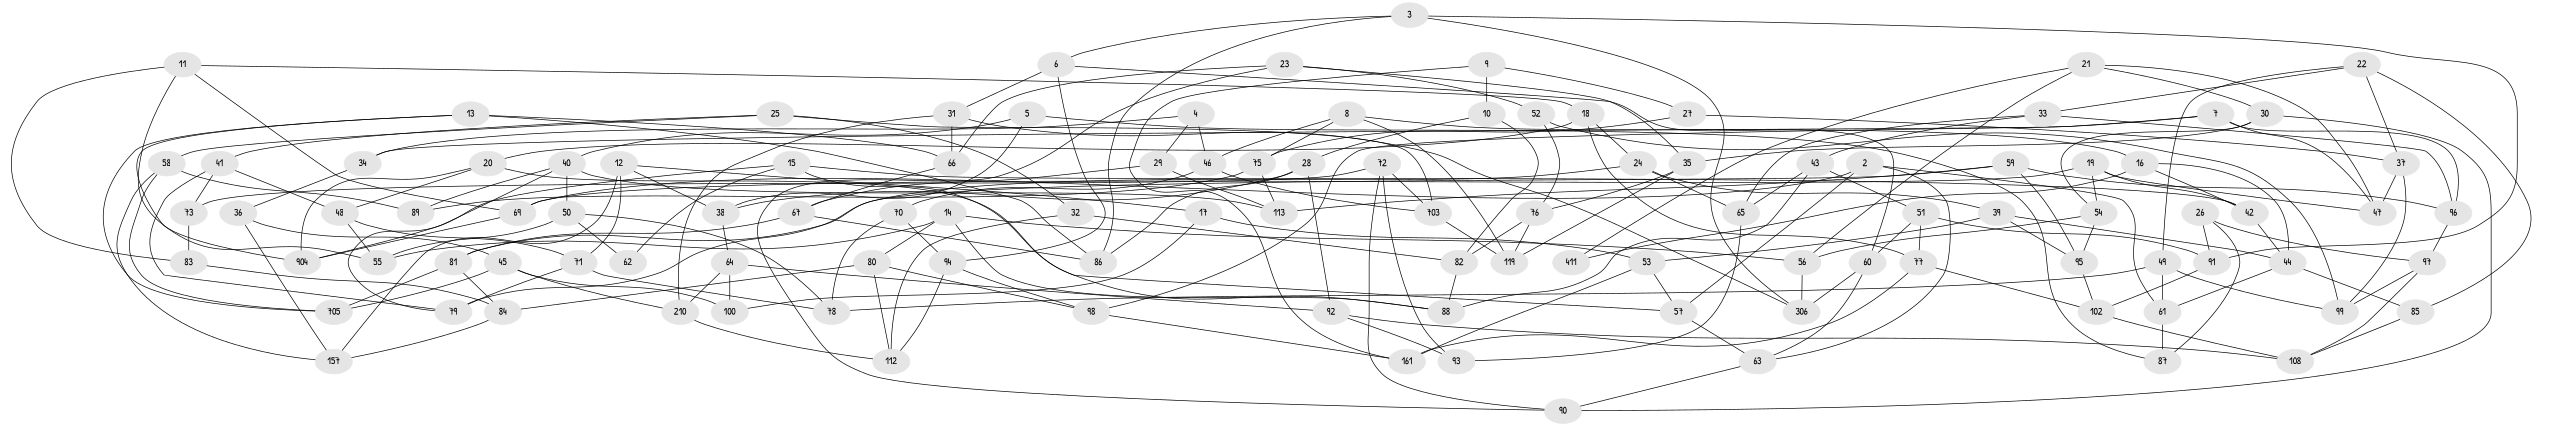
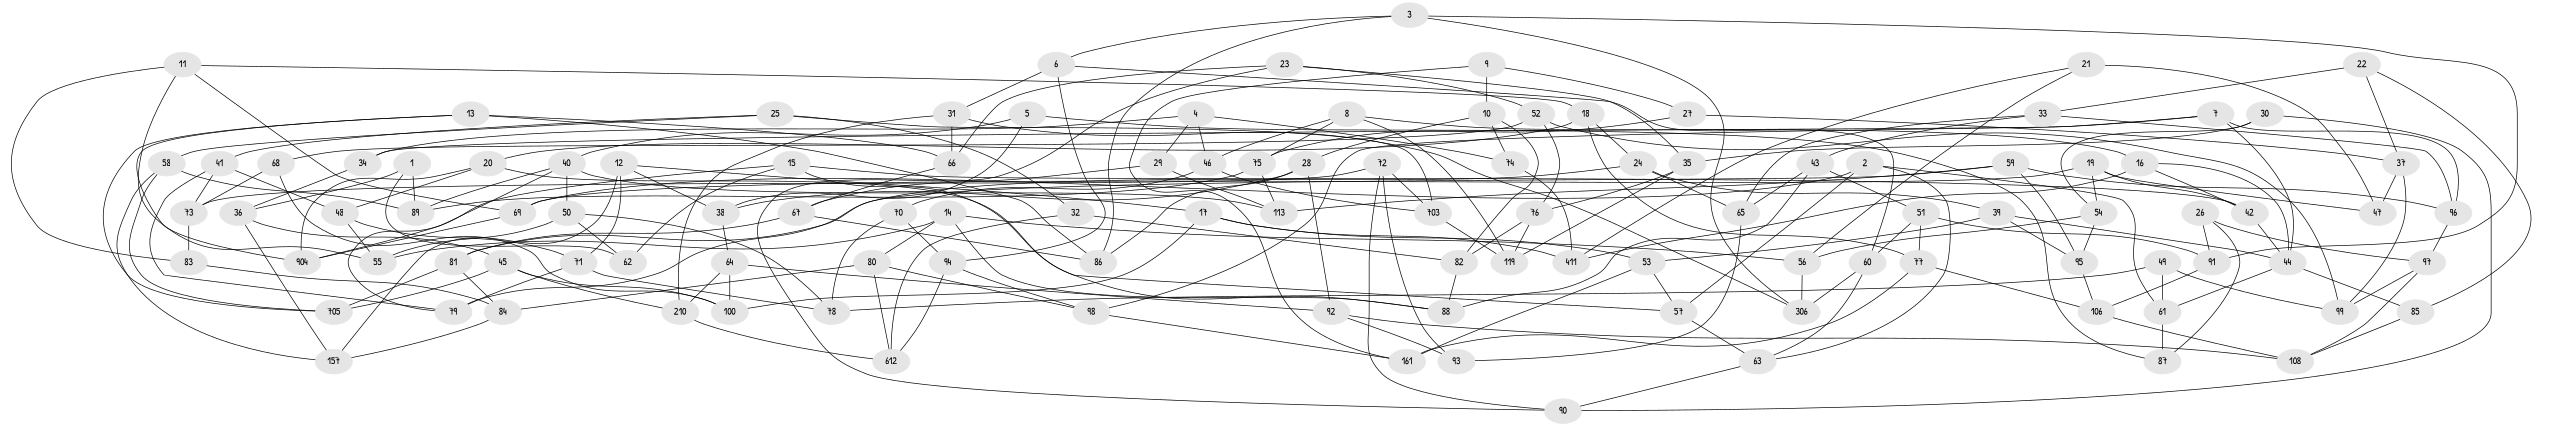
(2178, 84) -> none
(2193, 100) -> none
(2310, 145) -> (2278, 179)
none -> (276, 164)
none -> (412, 164)
none -> (1510, 164)
none -> (1388, 236)
(2097, 312) -> (2097, 312)
(891, 362) -> (891, 362)
